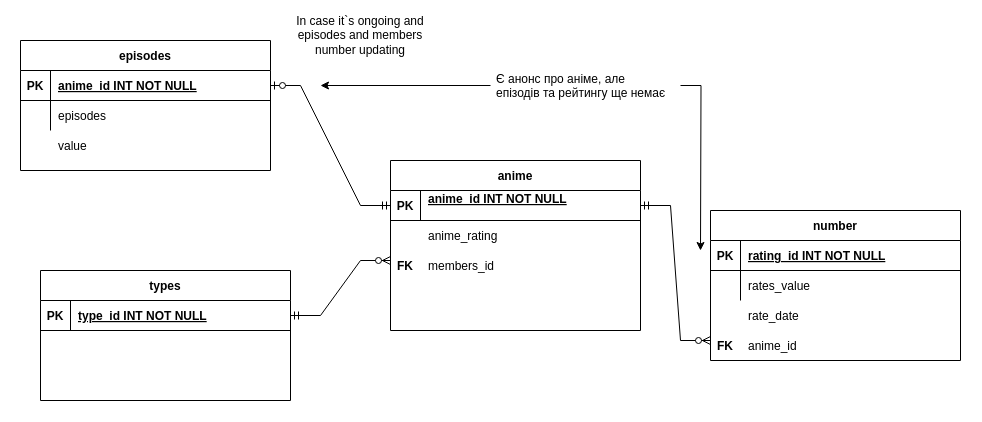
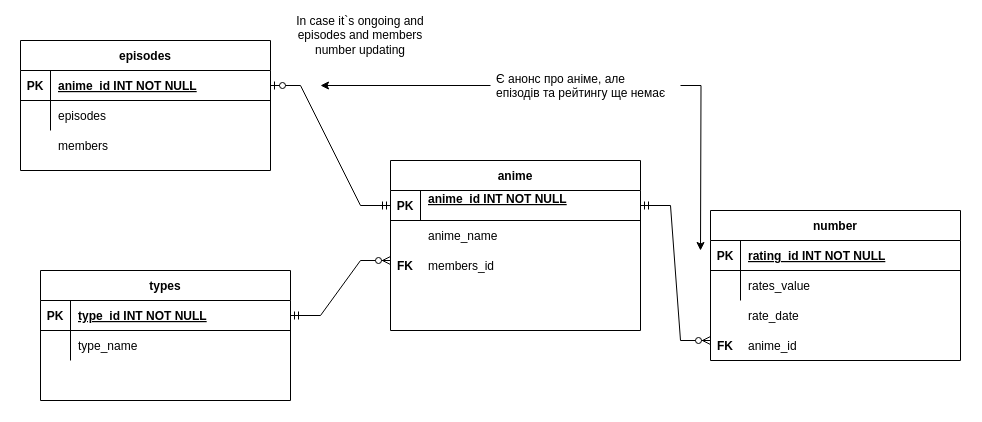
(73, 146) -> (82, 146)
(465, 236) -> (460, 236)
none -> (181, 346)
